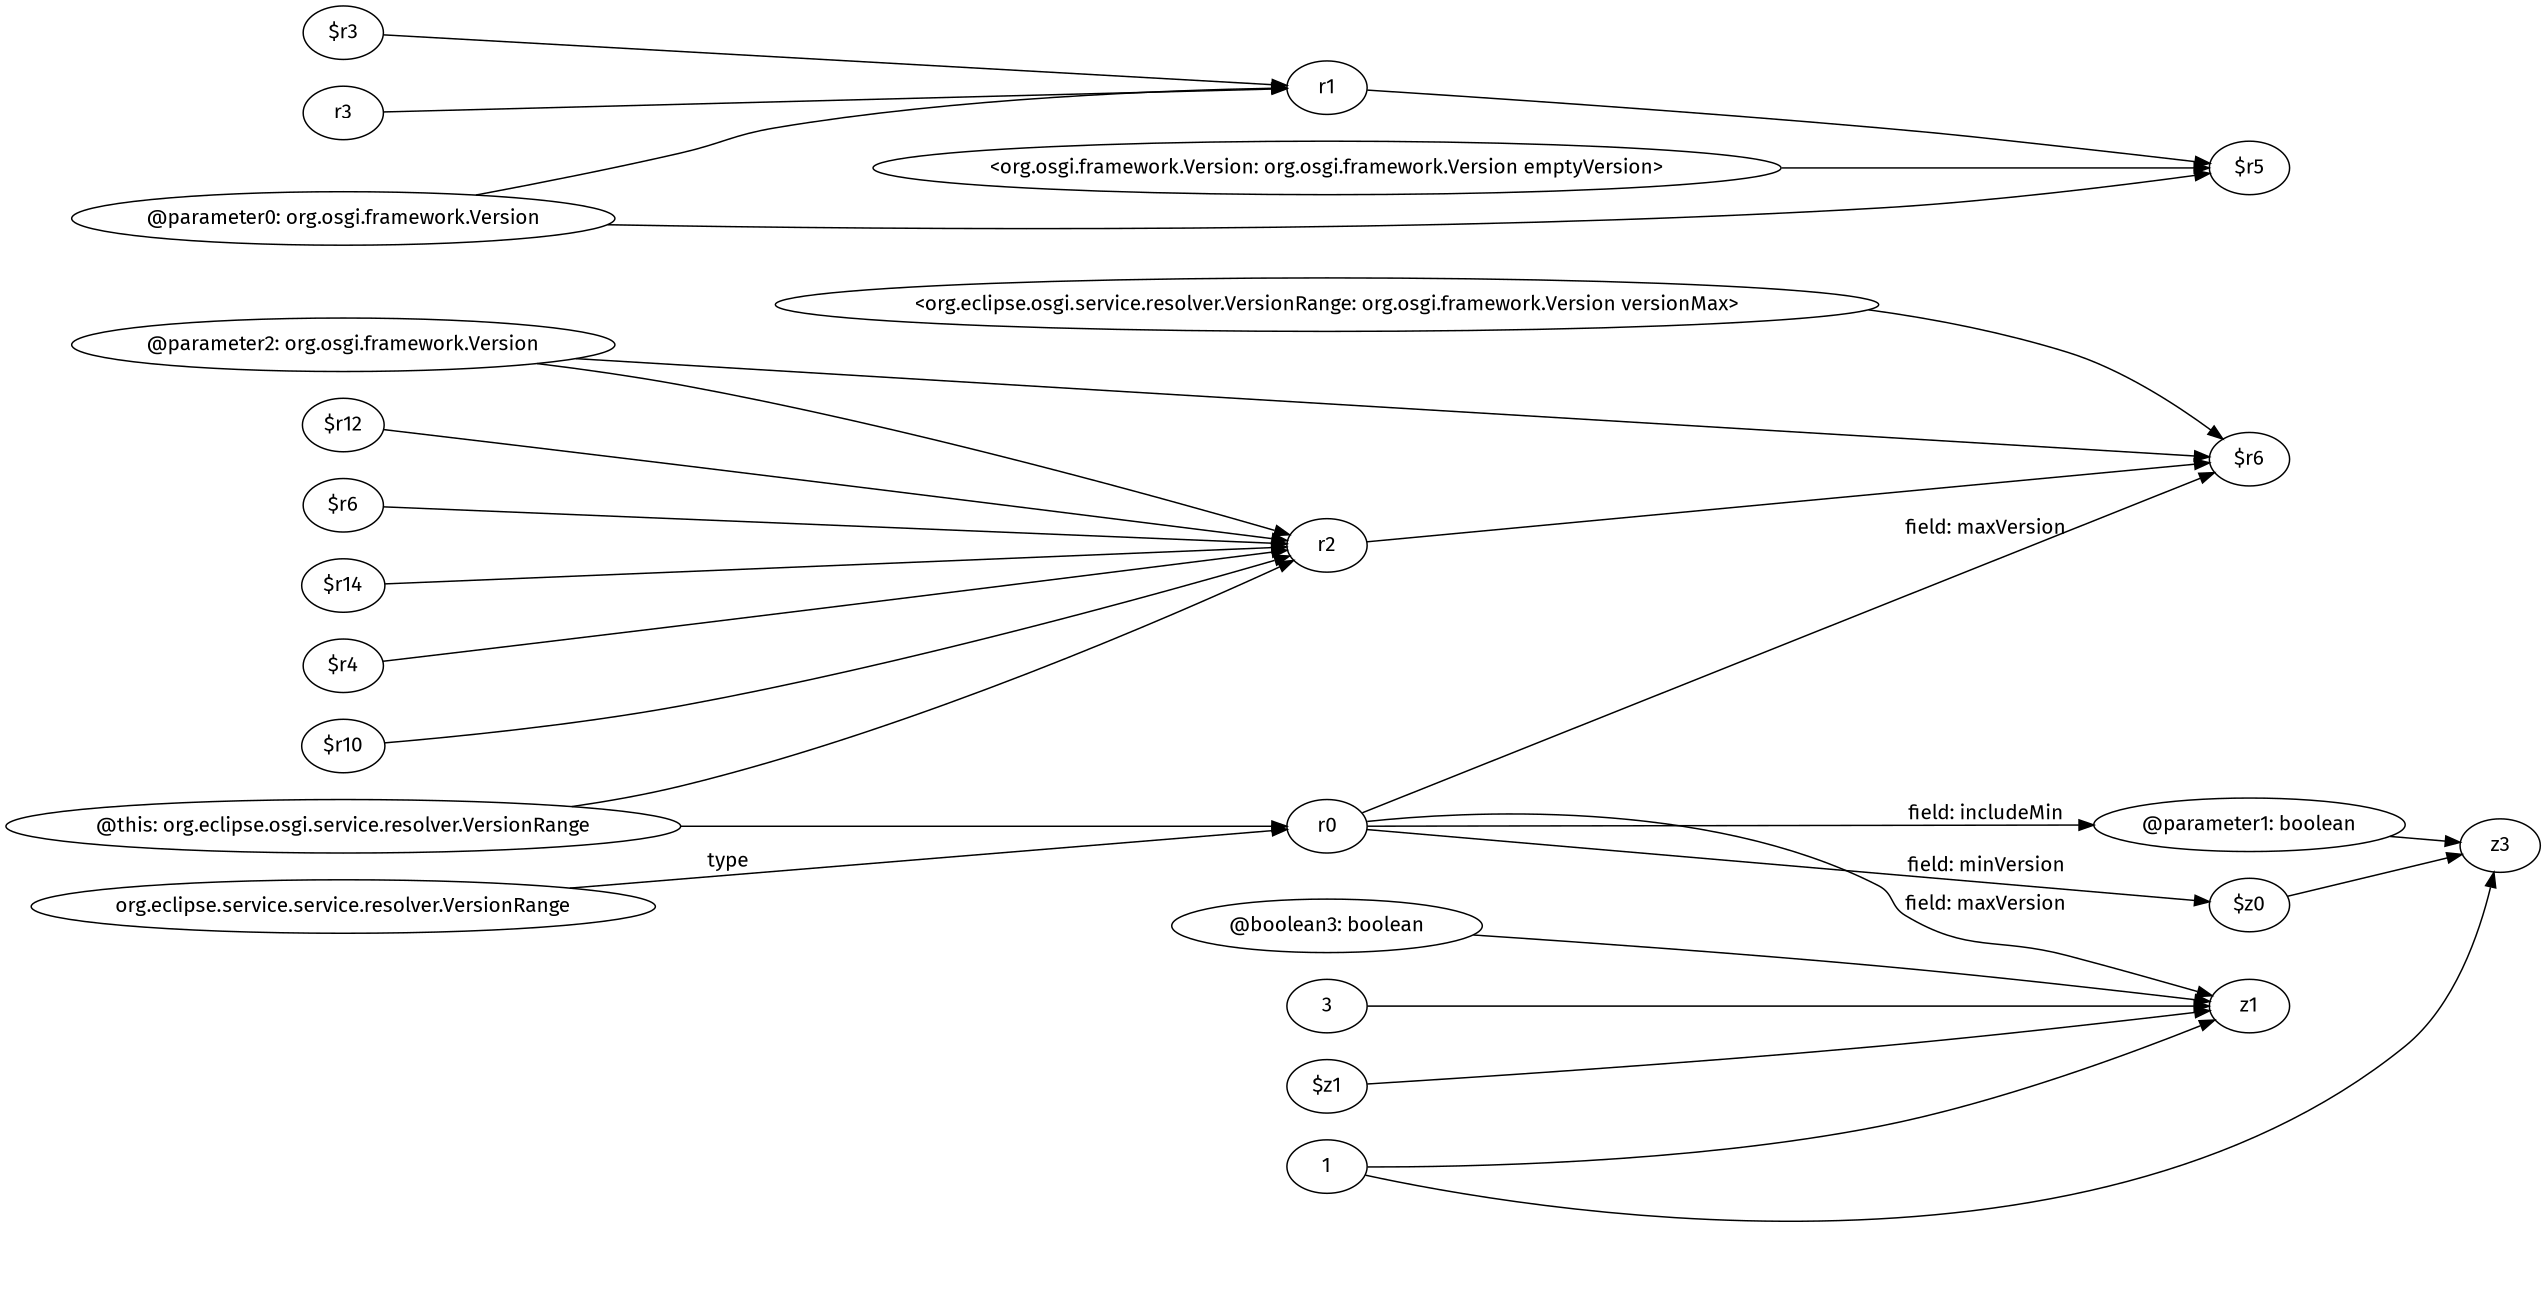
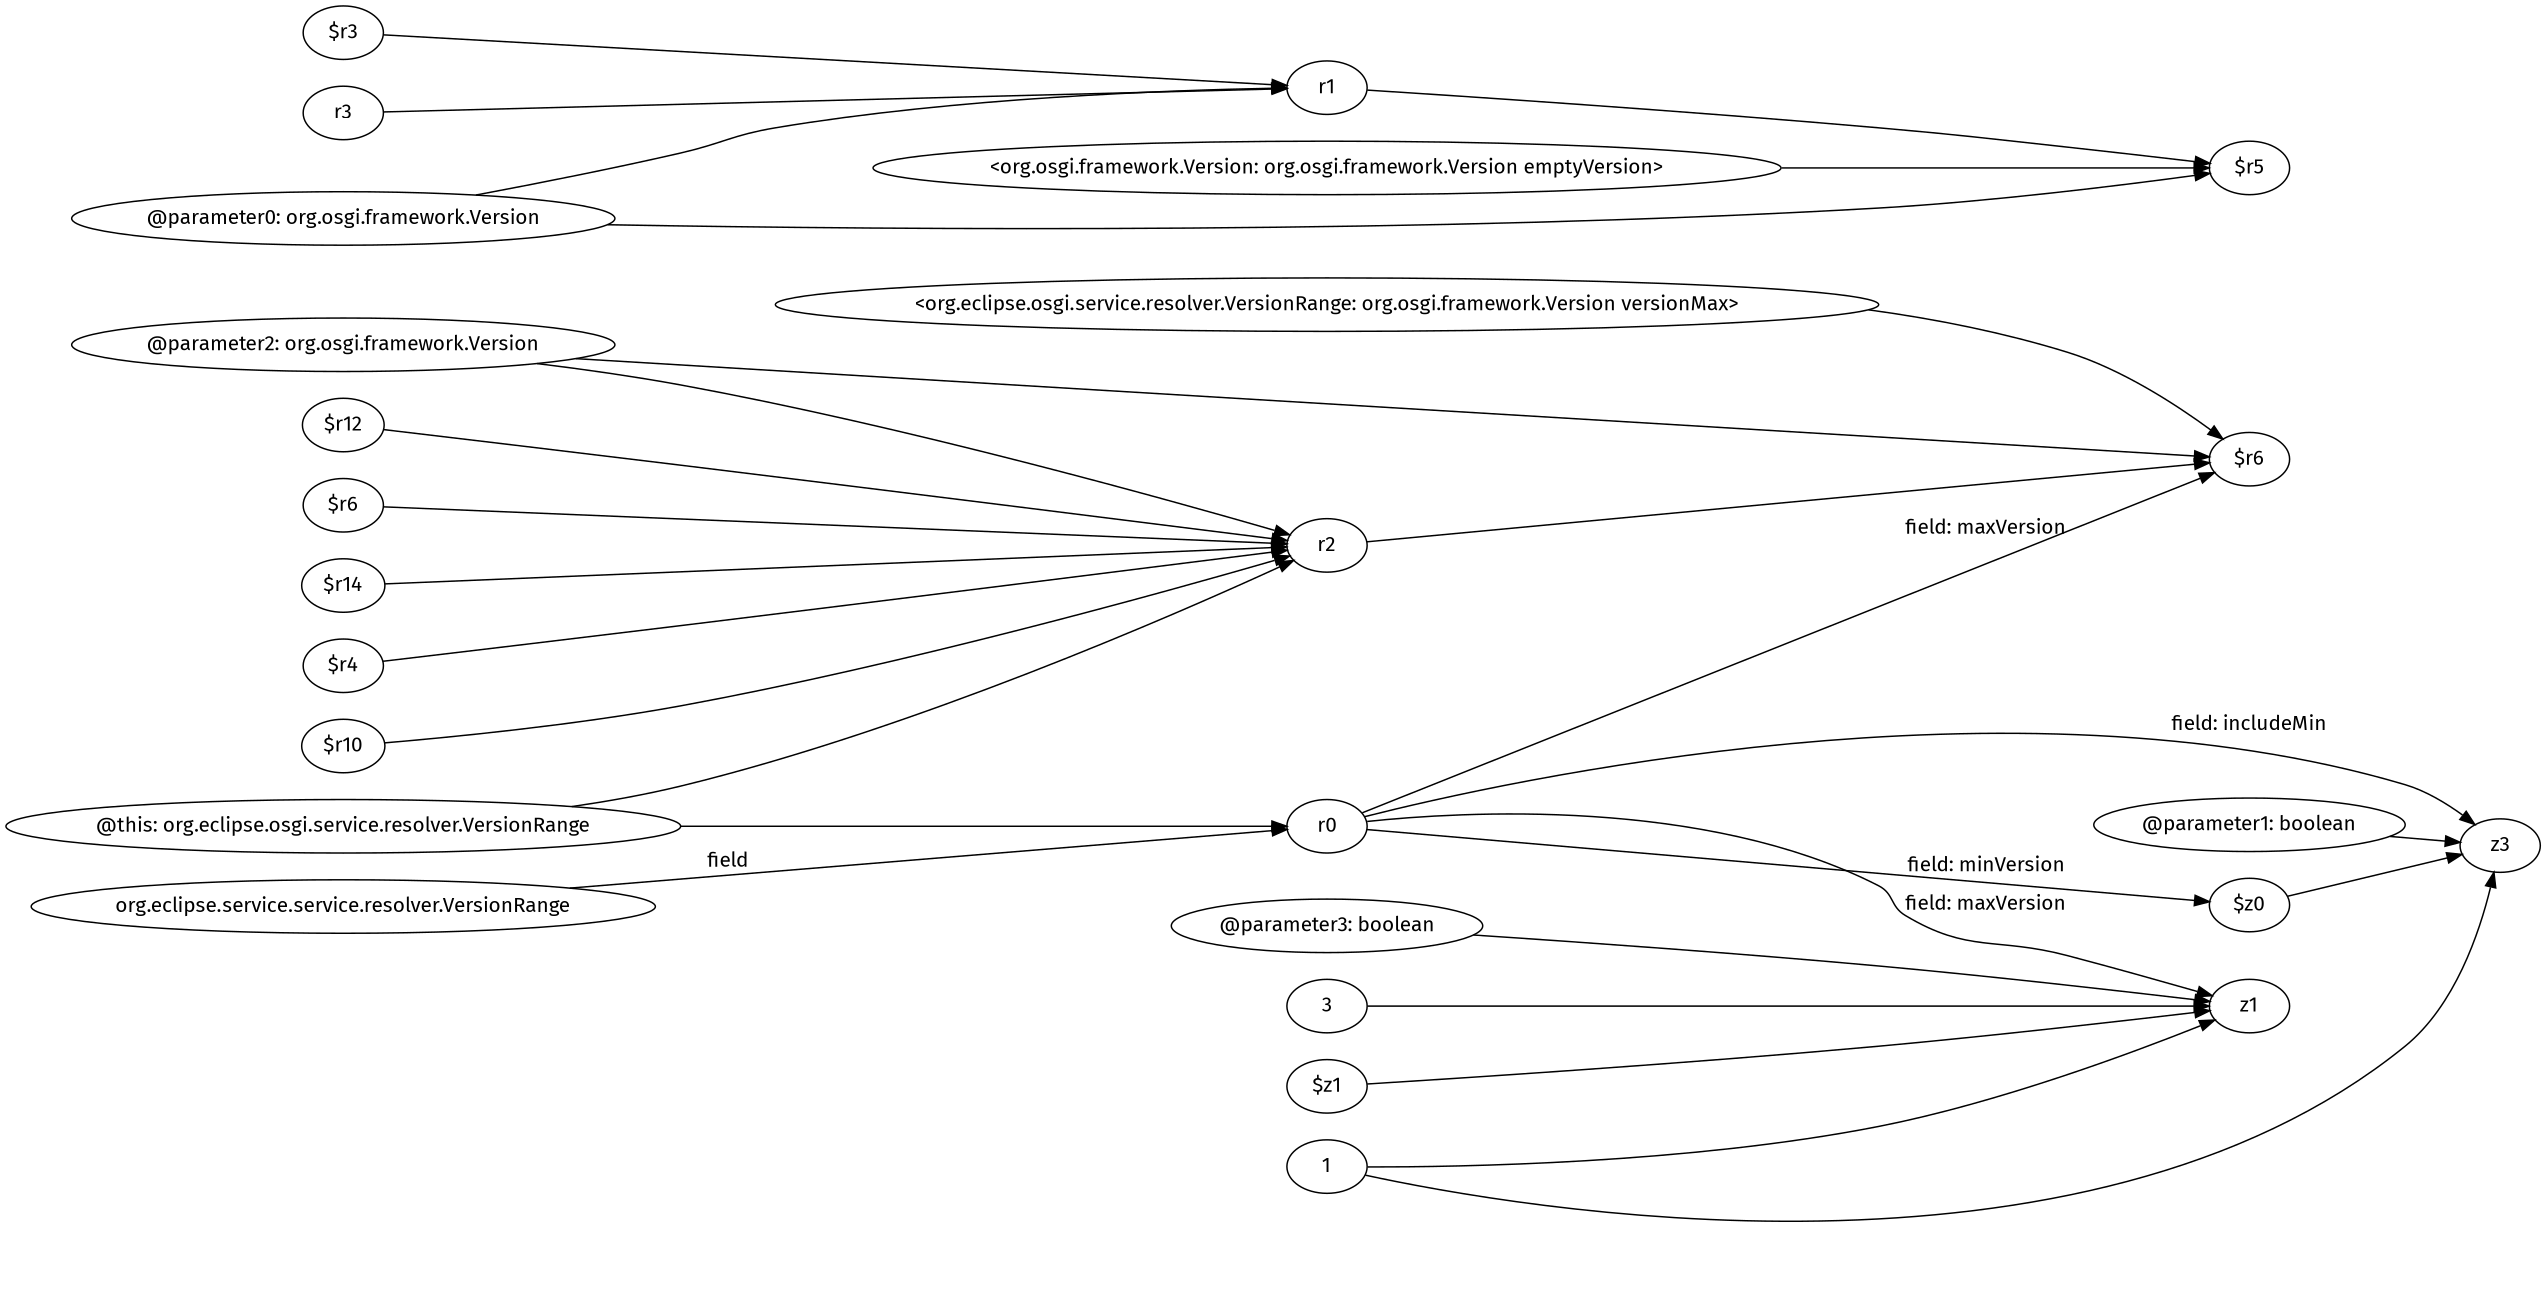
(1741, 826) -> (1916, 736)
(728, 861) -> (728, 861)
(1327, 926) -> (1327, 926)
